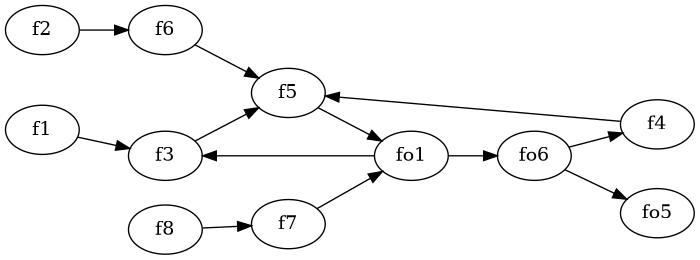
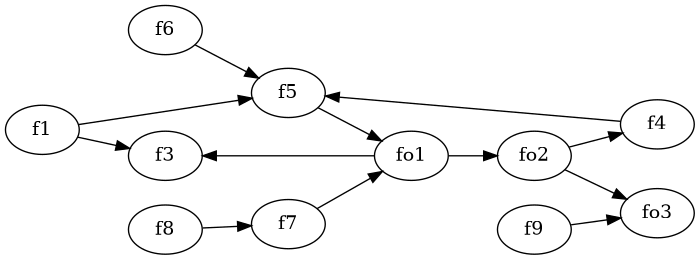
(42, 30) -> none
(221, 128) -> (158, 112)
(534, 156) -> (534, 156)
(657, 213) -> (657, 213)
none -> (534, 230)
